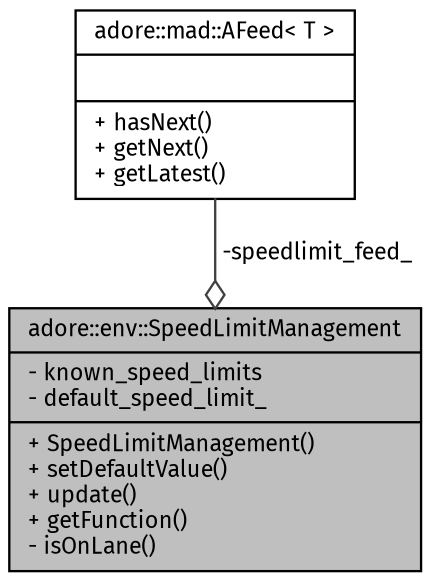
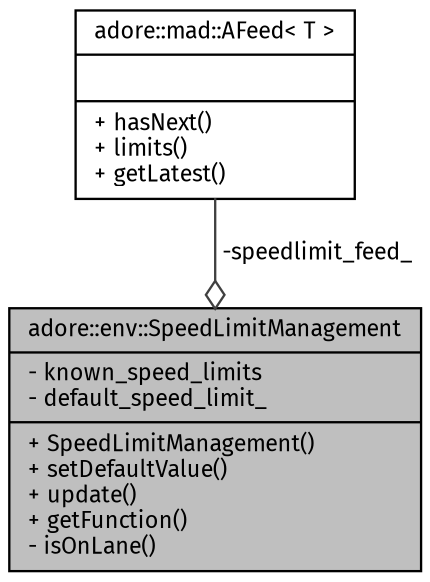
(151, 149) -> (141, 149)
